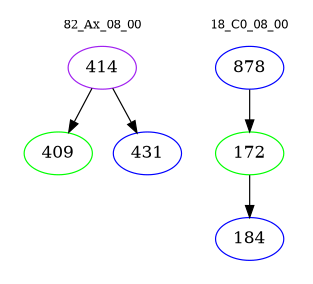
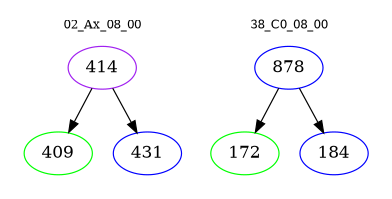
(103, 26) -> (103, 26)
(250, 26) -> (289, 26)
(250, 190) -> (309, 105)
